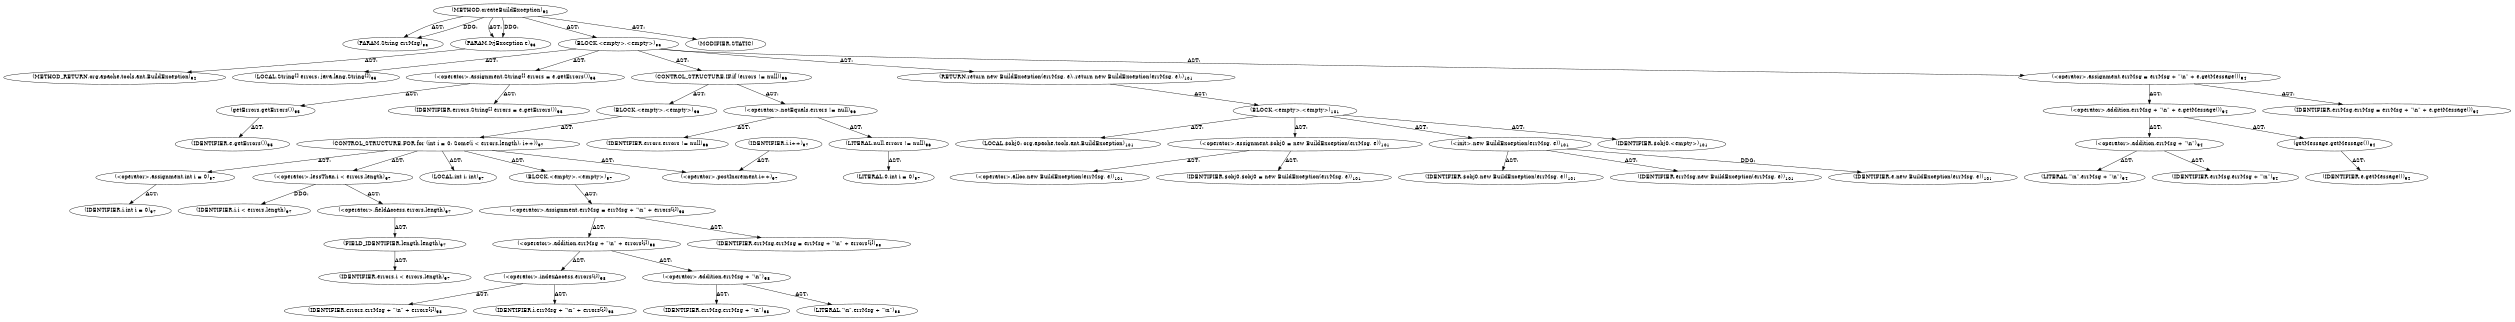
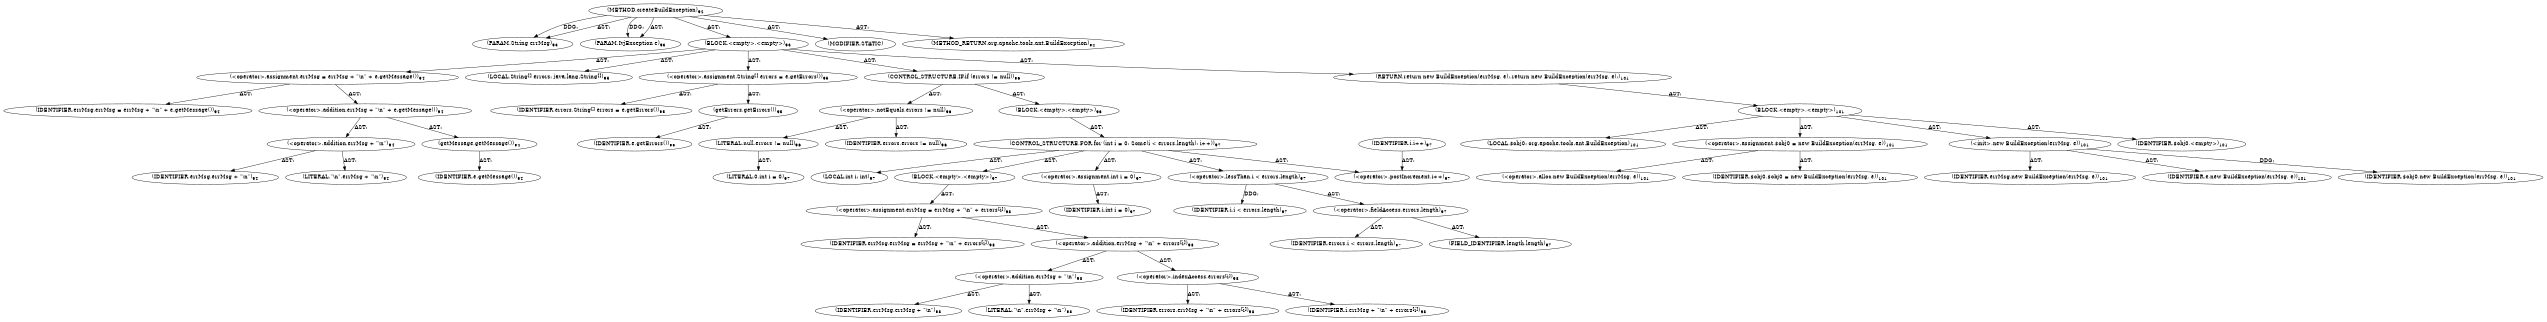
(328, 62) -> (827, 27)
(1513, 161) -> (2268, 161)
(1749, 161) -> (2153, 161)
(395, 259) -> (1370, 226)
